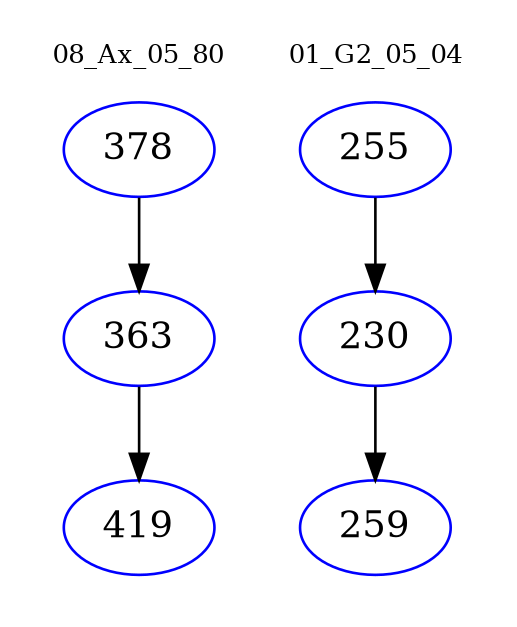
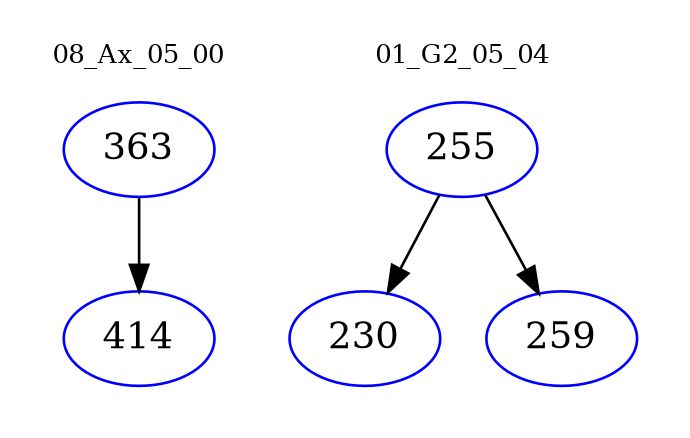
(139, 56) -> (139, 56)
(139, 150) -> none
(375, 420) -> (505, 232)
(139, 528) -> (139, 339)
